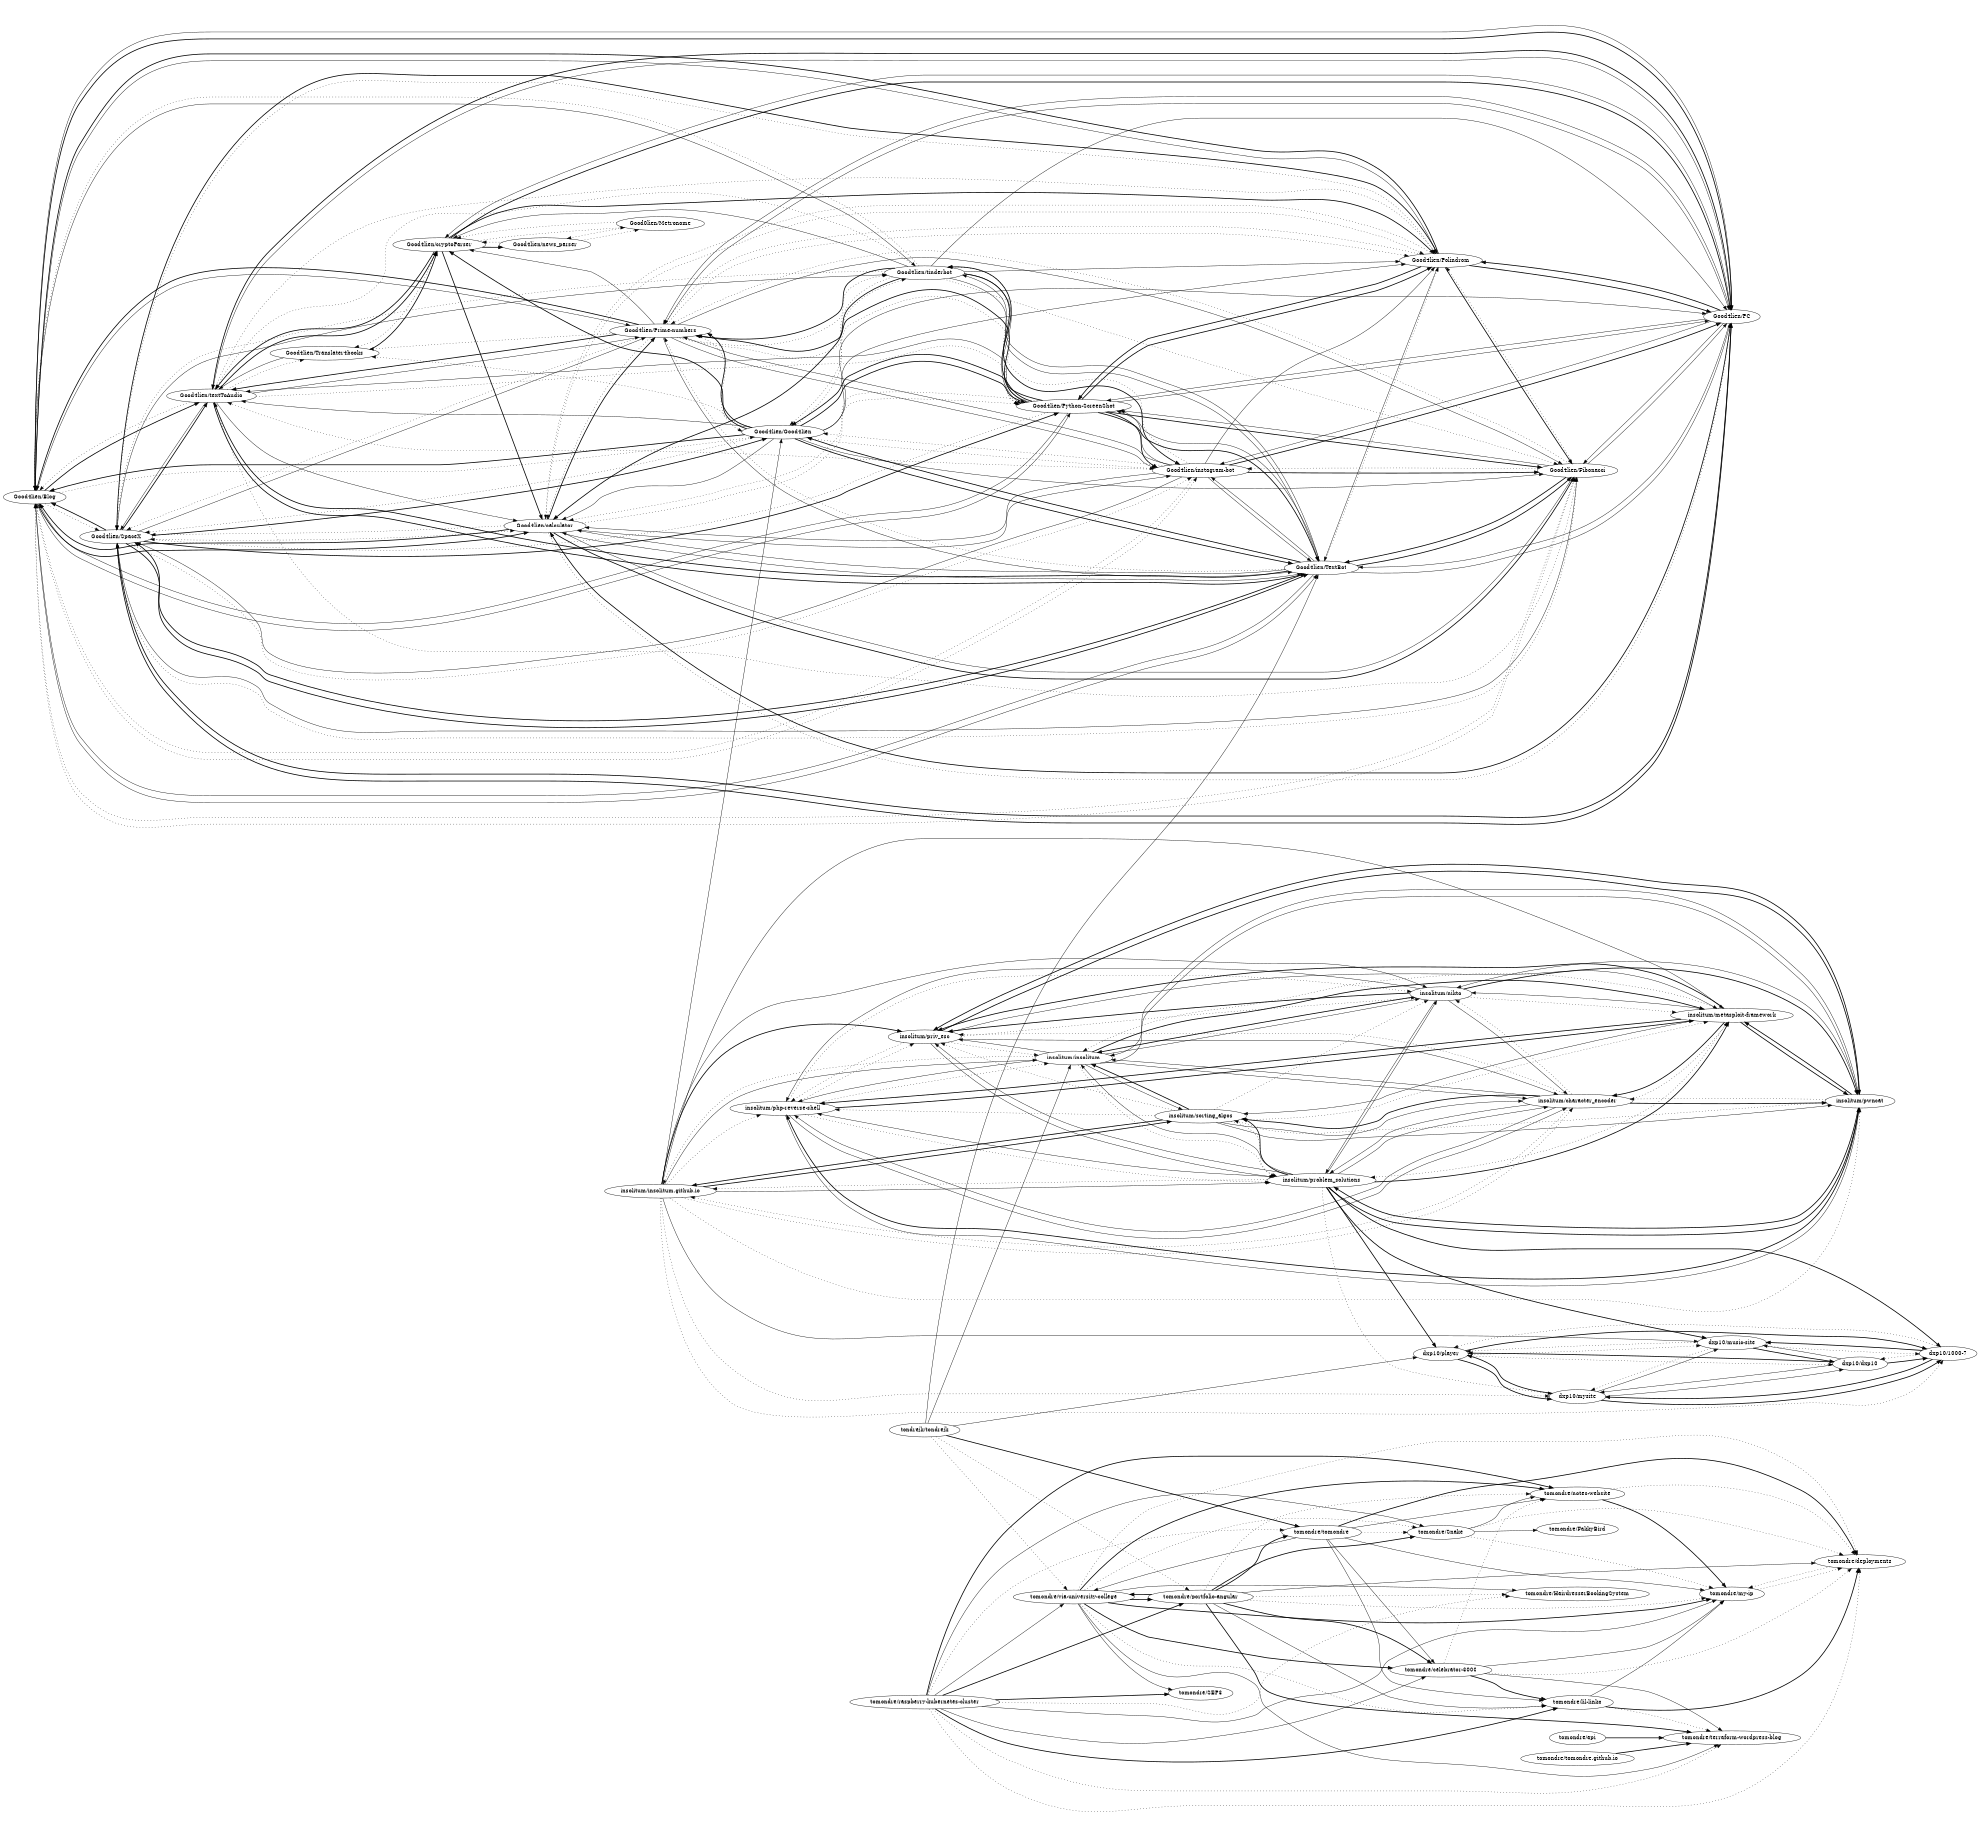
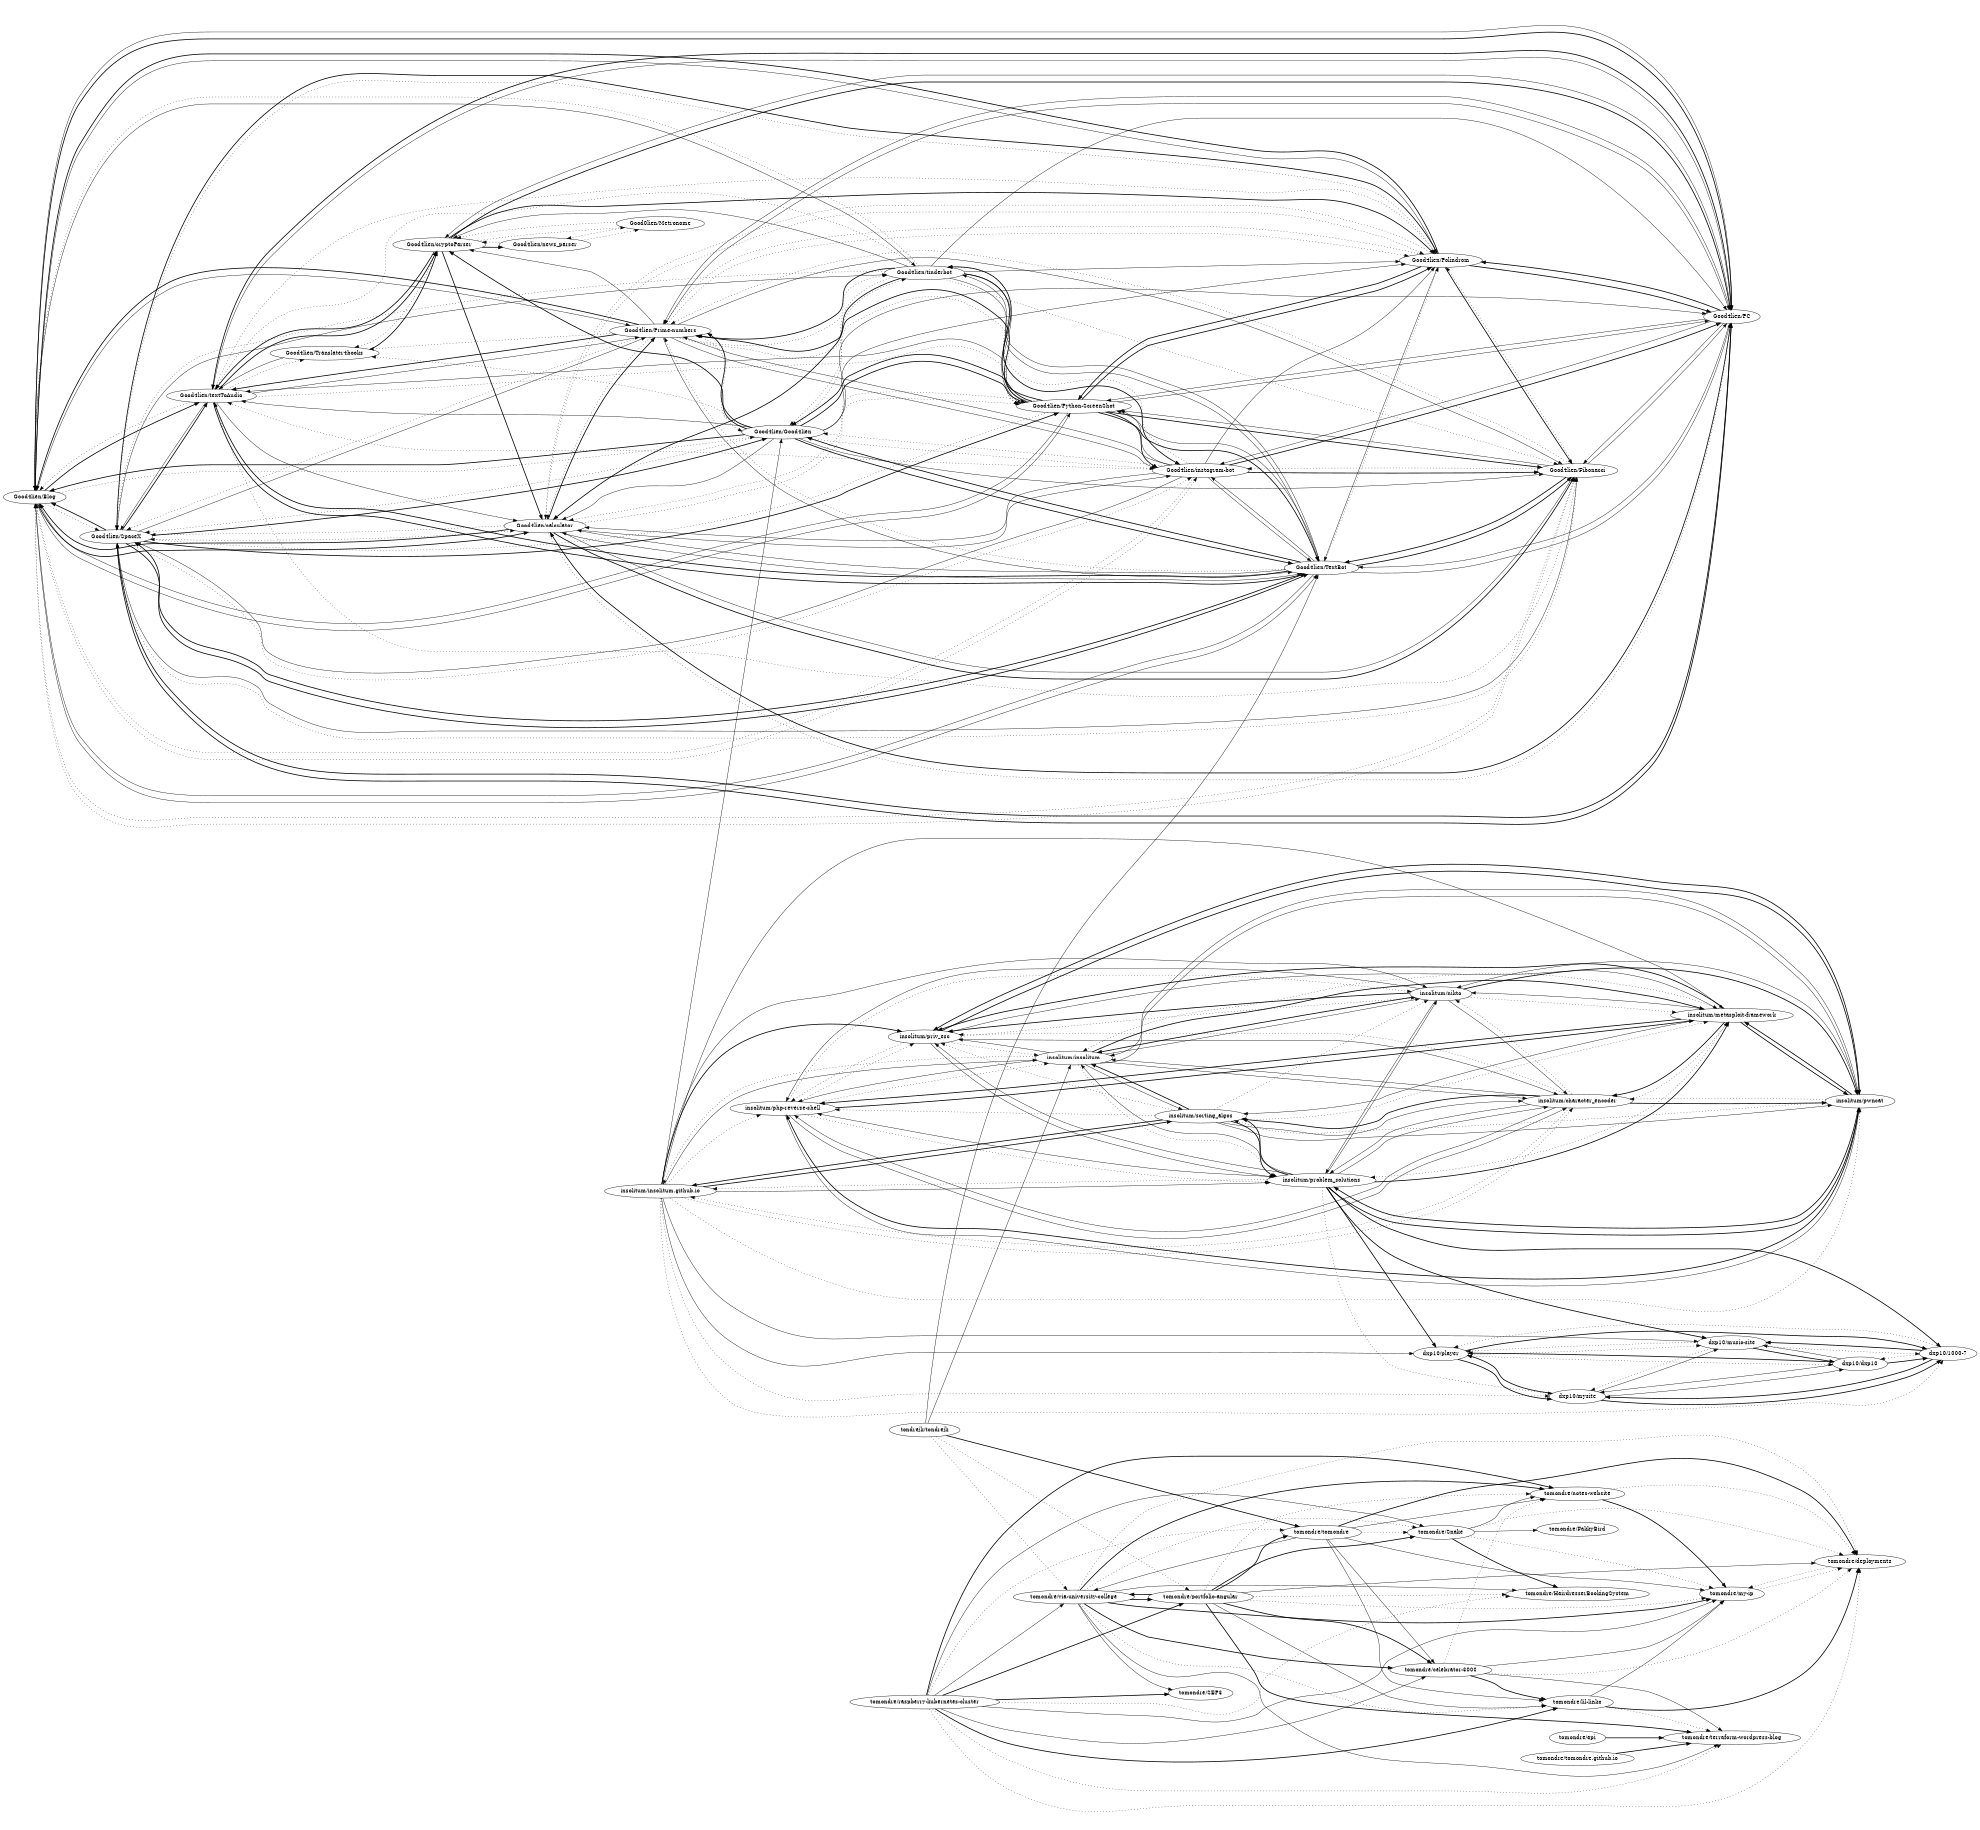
(1259, 1142) -> (1259, 1142)
(1195, 1390) -> (985, 1352)
none -> (1502, 1565)
